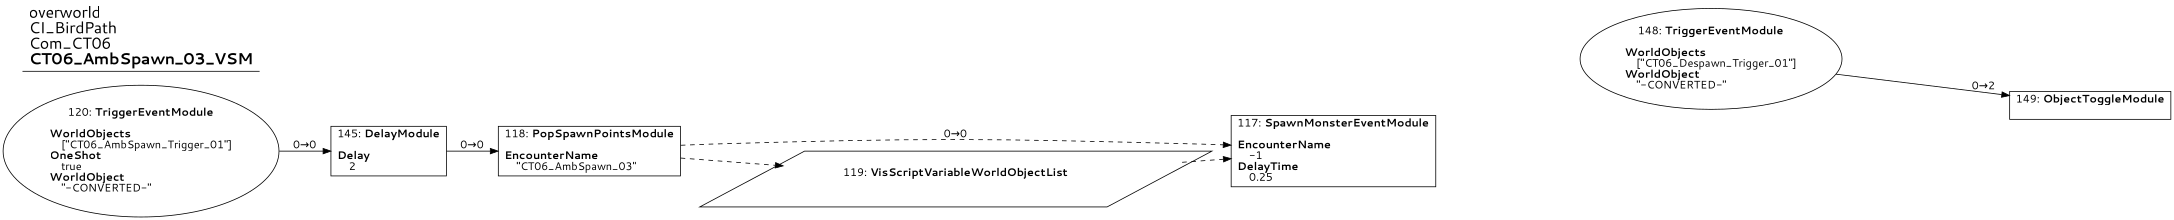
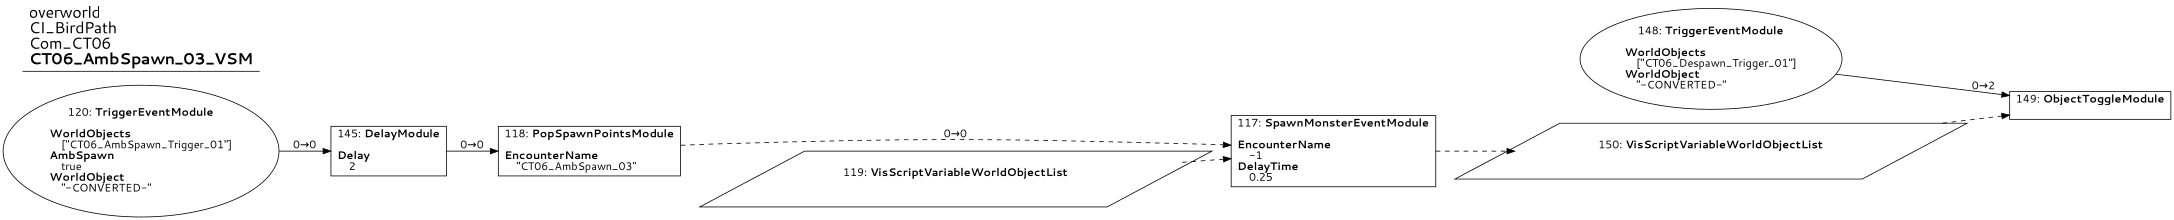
none -> (1711, 151)
(76, 156) -> (82, 156)
(728, 162) -> none
